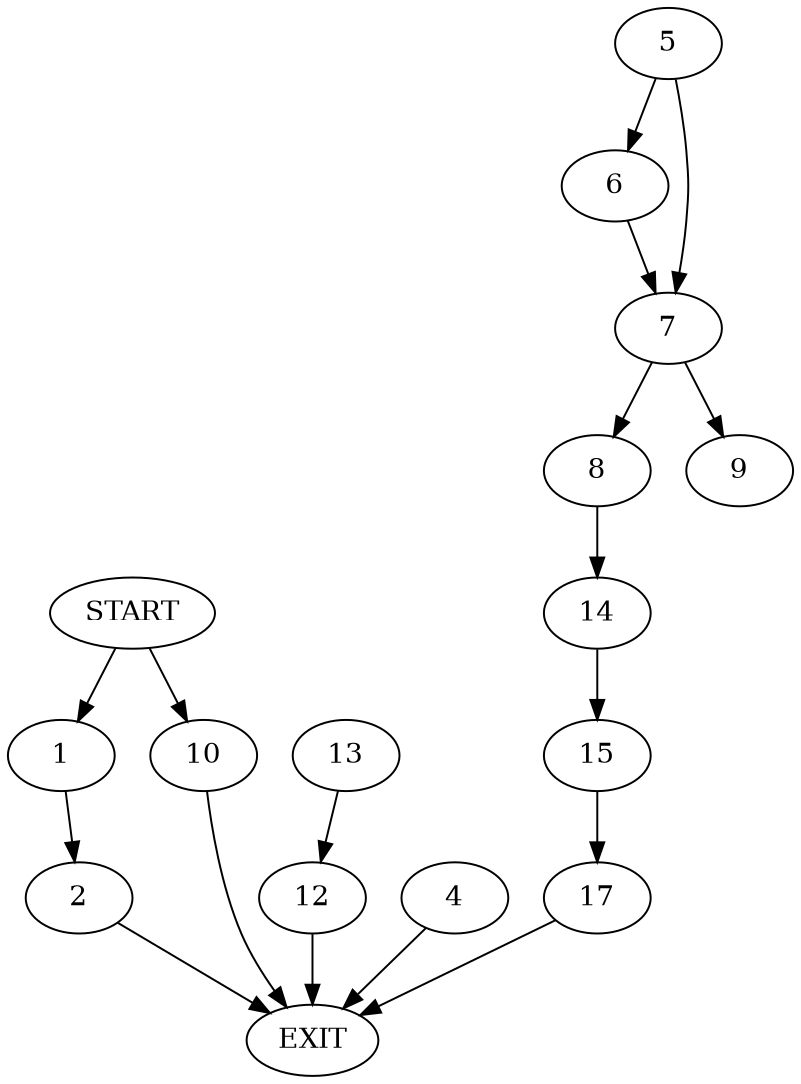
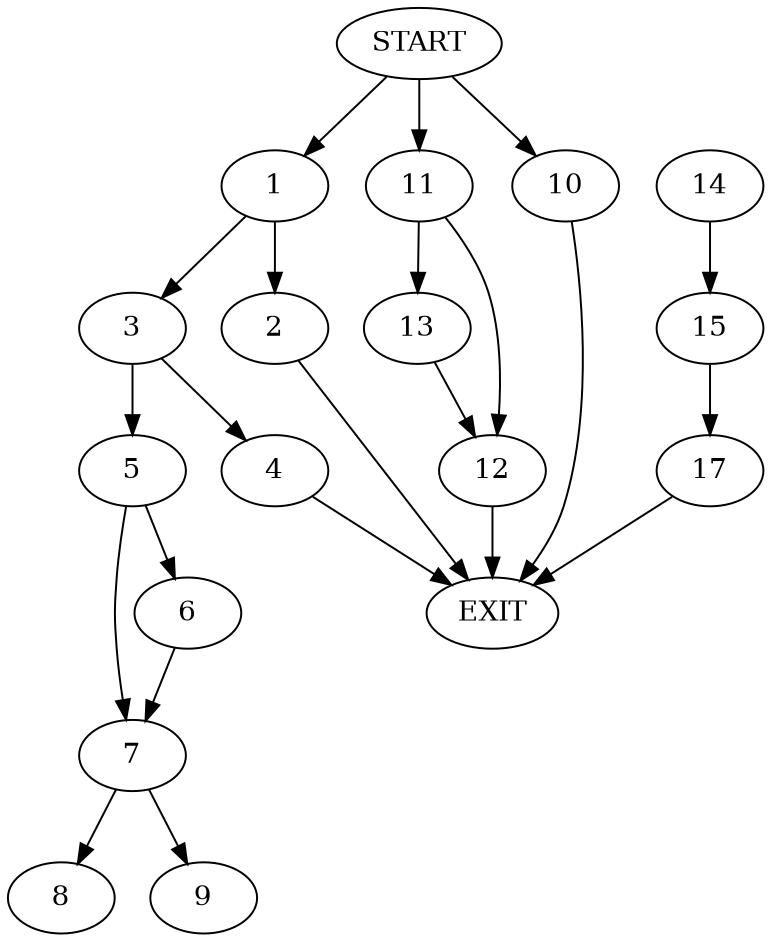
none -> (419, 186)
none -> (133, 328)
(597, 532) -> none
